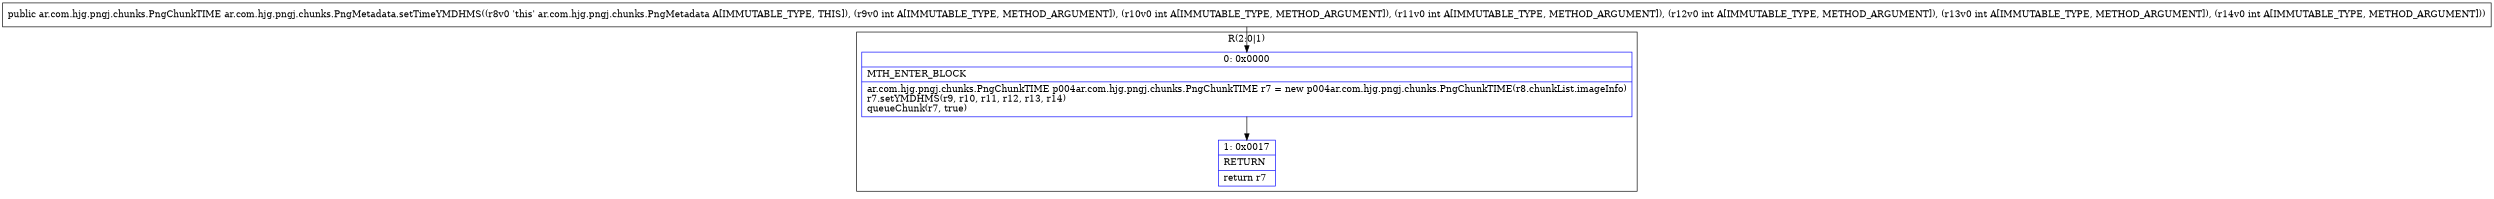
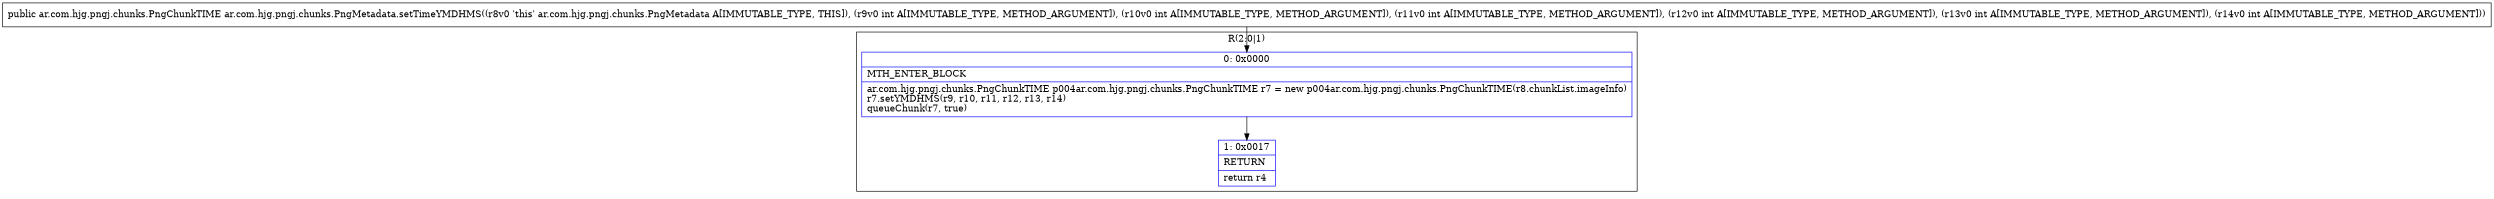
(1245, 178) -> (1245, 178)
